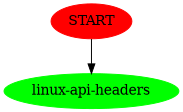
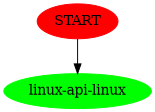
(91, 91) -> (78, 91)
